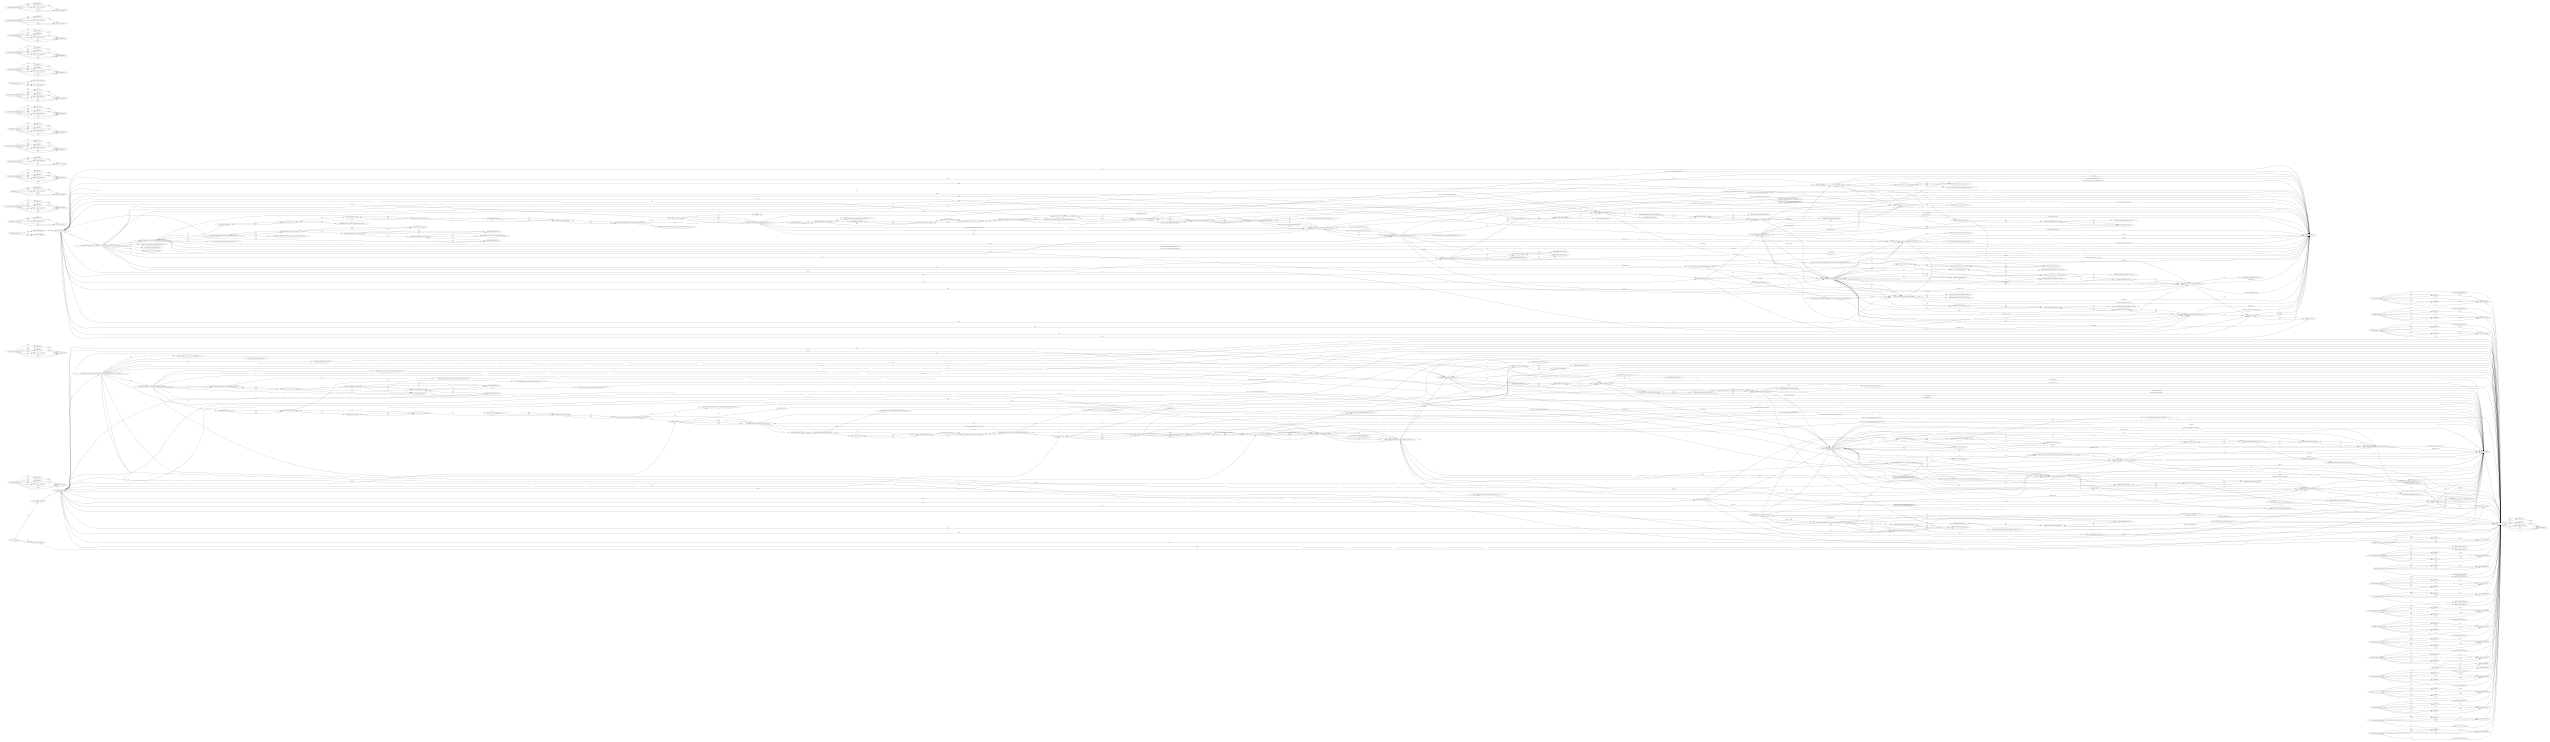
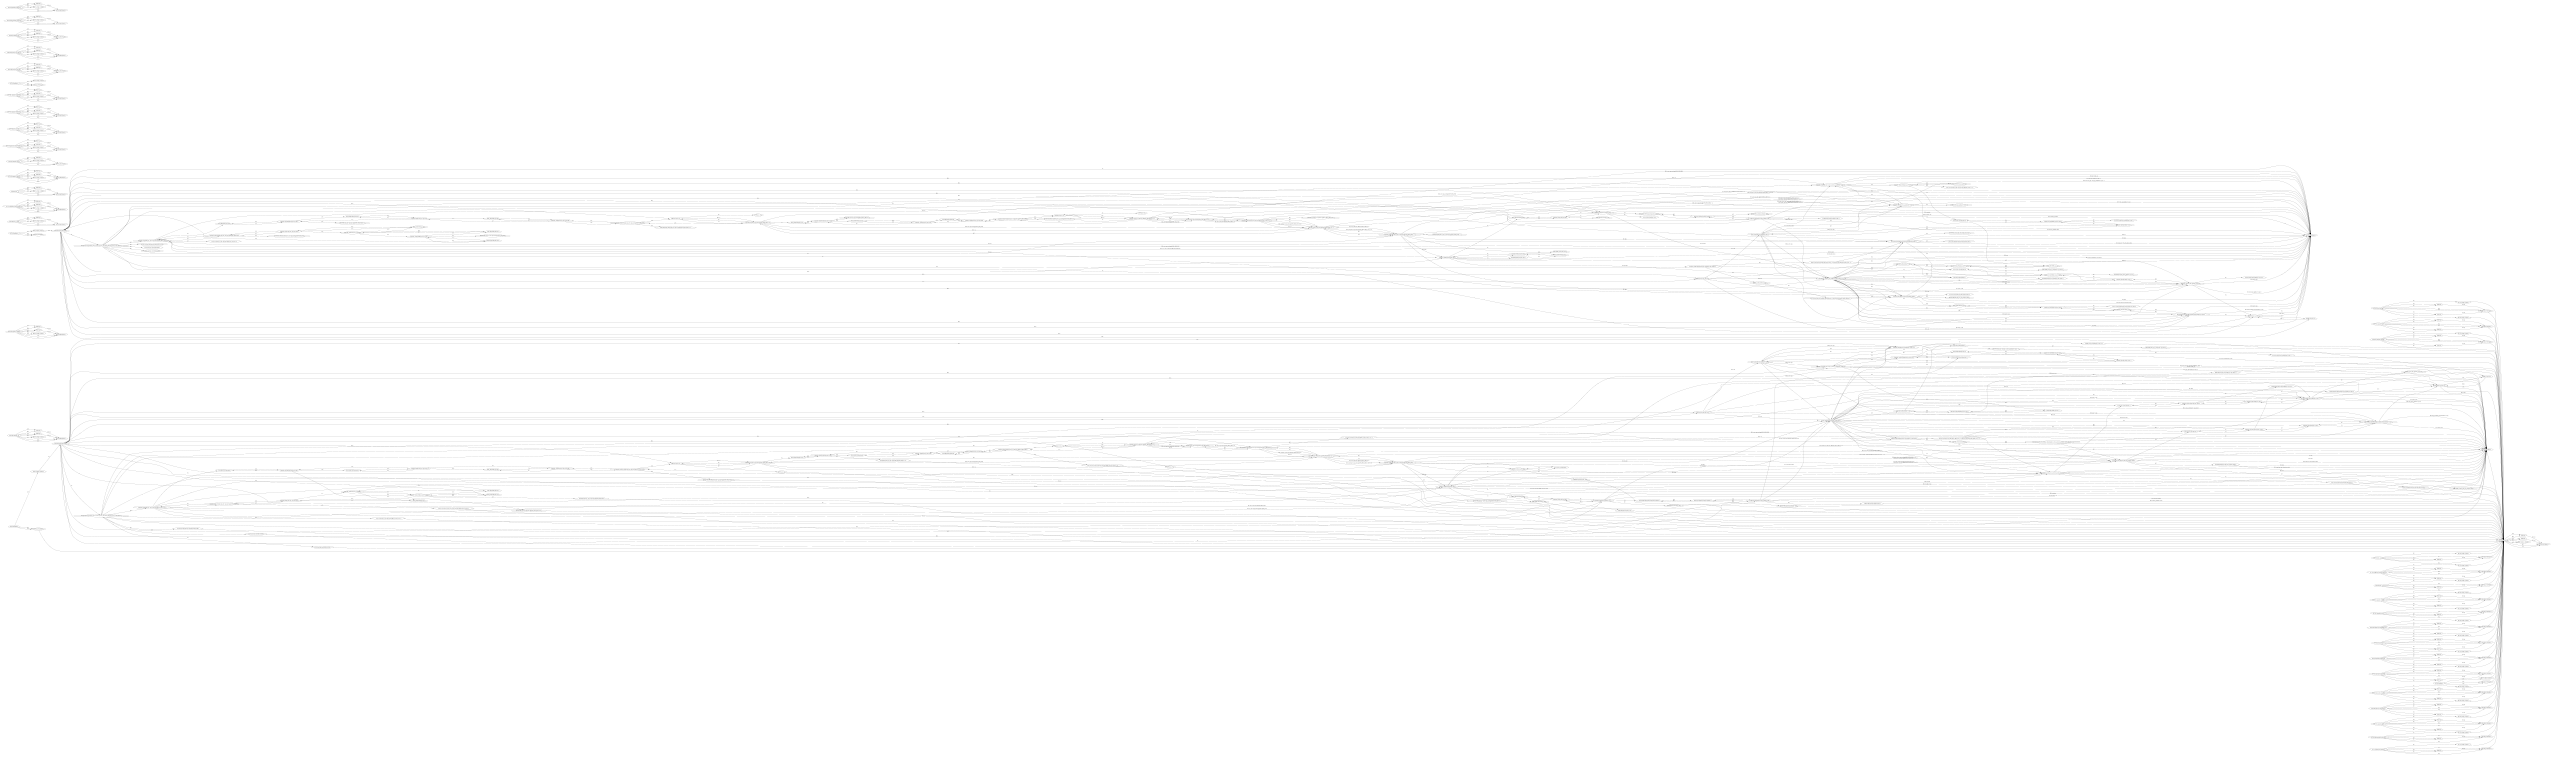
none -> (2156, 348)
